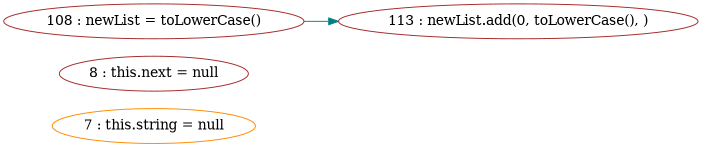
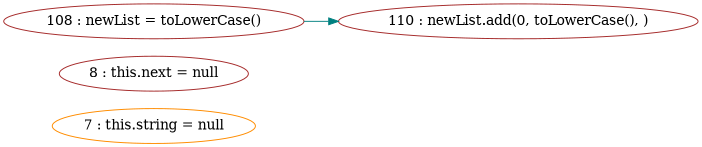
(518, 21) -> (518, 21)
